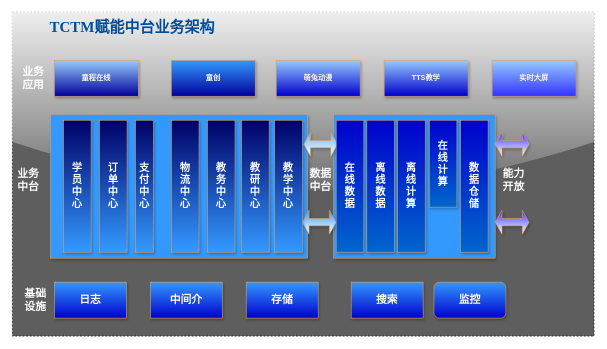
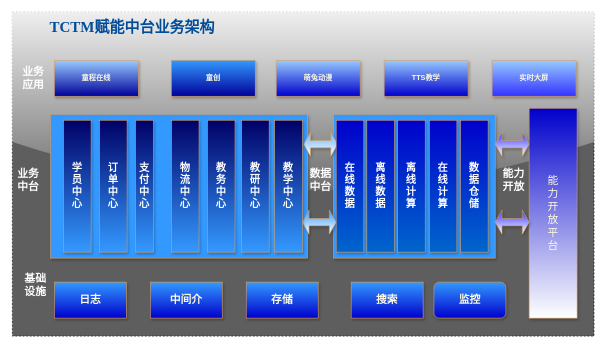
(443, 164) -> (443, 186)
none -> (553, 213)
(35, 300) -> (35, 285)
